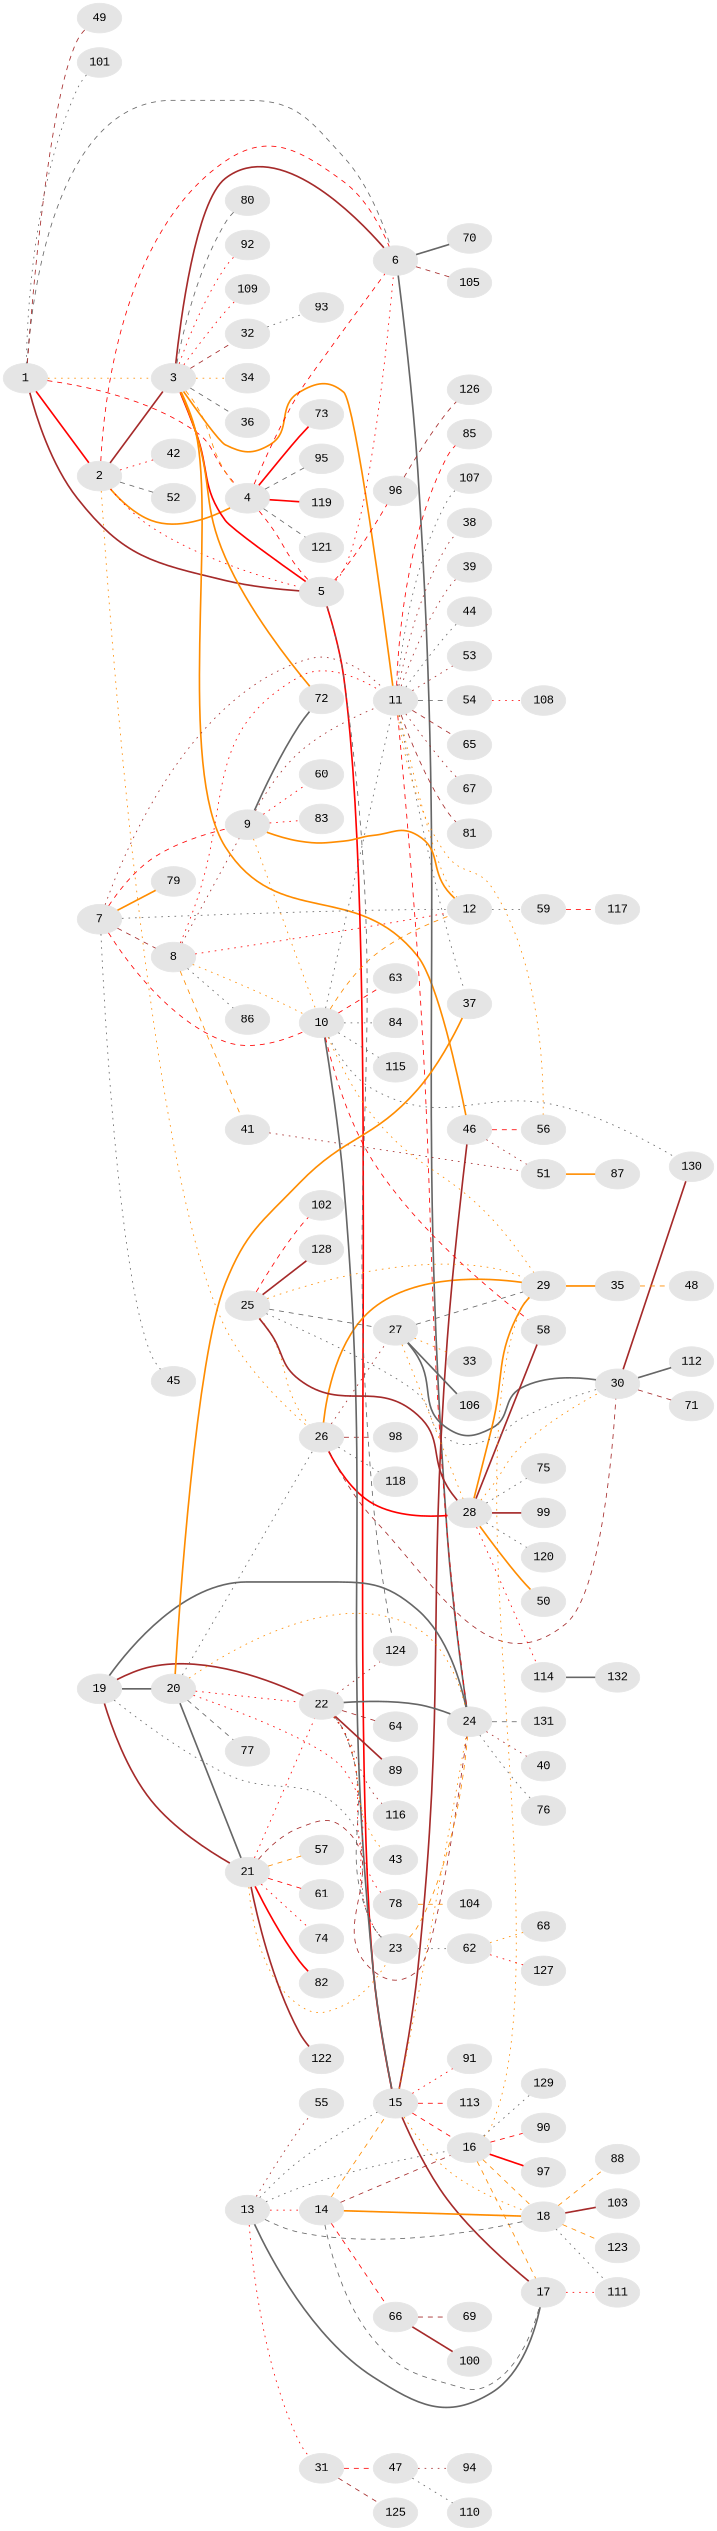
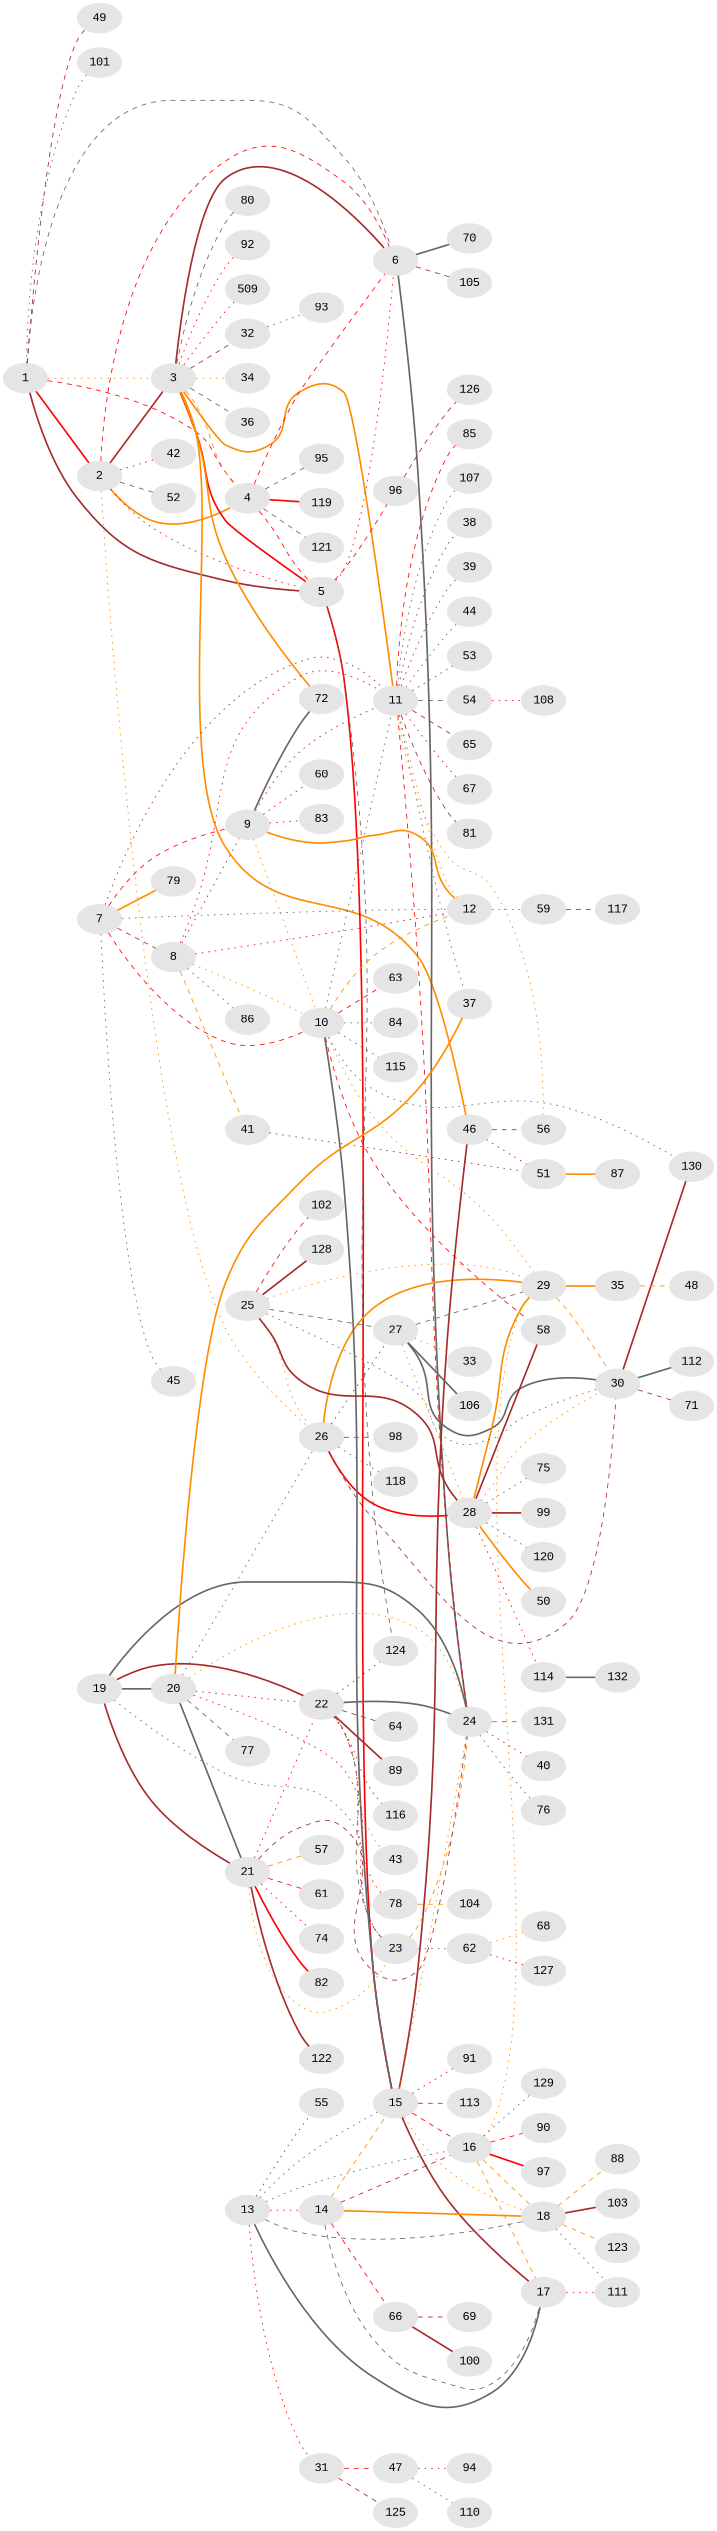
(247, 289) -> (247, 289)
(321, 414) -> none
none -> (584, 1333)
